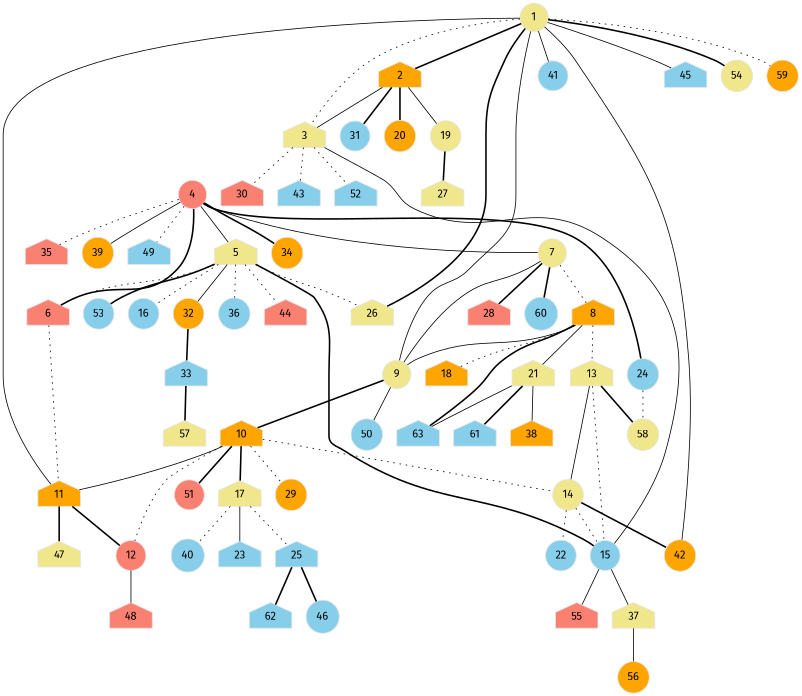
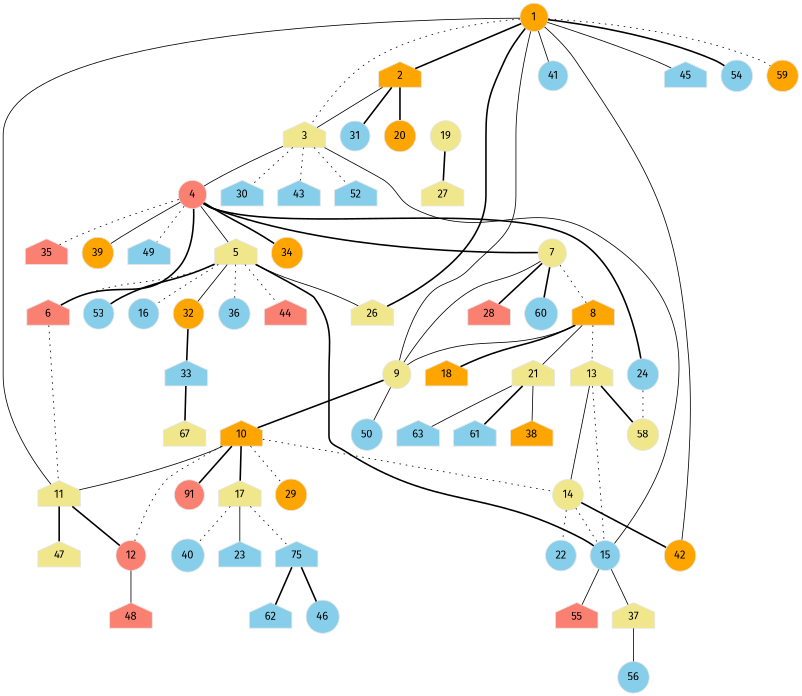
(534, 17) -> (534, 17)
(737, 76) -> (737, 76)
(422, 105) -> none
none -> (243, 165)
(242, 195) -> (242, 195)
(368, 243) -> (368, 243)
(307, 285) -> (307, 285)
(512, 348) -> (518, 346)
(496, 366) -> none
(185, 435) -> (185, 435)
(59, 495) -> (59, 495)
(189, 495) -> (189, 495)
(297, 556) -> (297, 556)
(633, 677) -> (633, 677)
